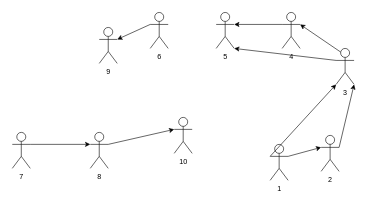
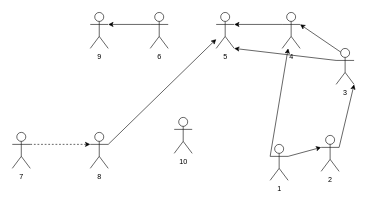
(108, 45) -> (99, 30)
(323, 98) -> (279, 104)
(140, 137) -> (121, 132)
(58, 144) -> (58, 144)
